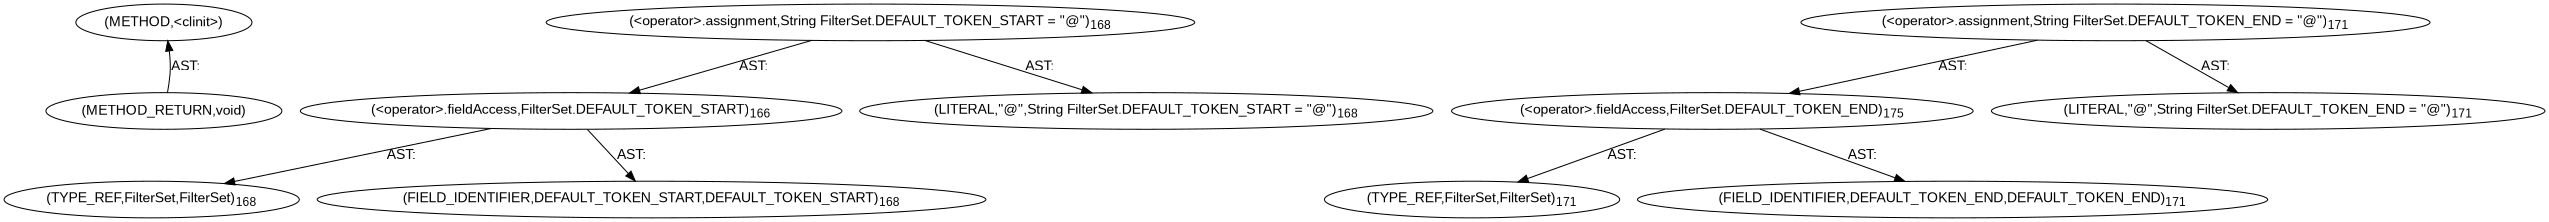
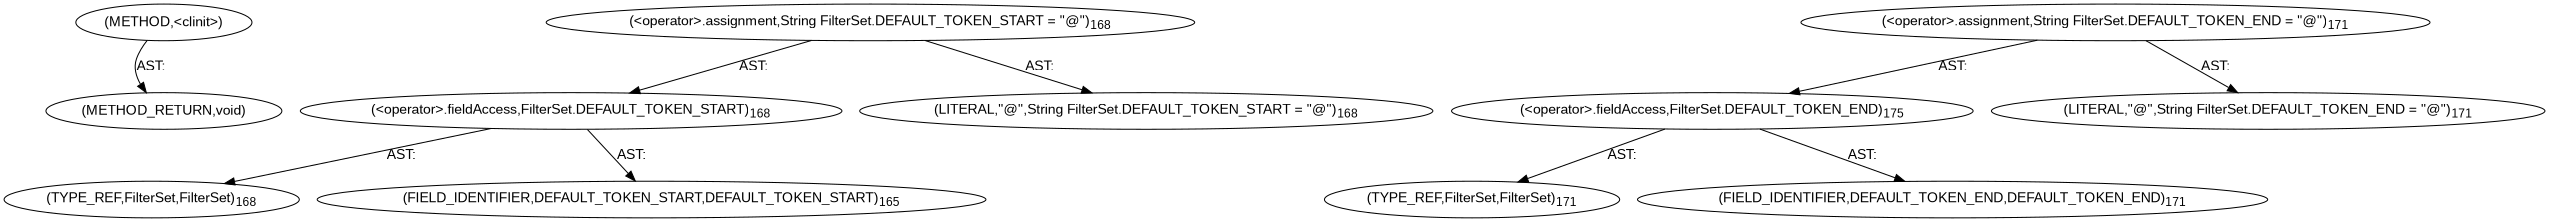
(170, 72) -> (136, 61)
(760, 109) -> (760, 109)
(890, 198) -> (890, 198)
